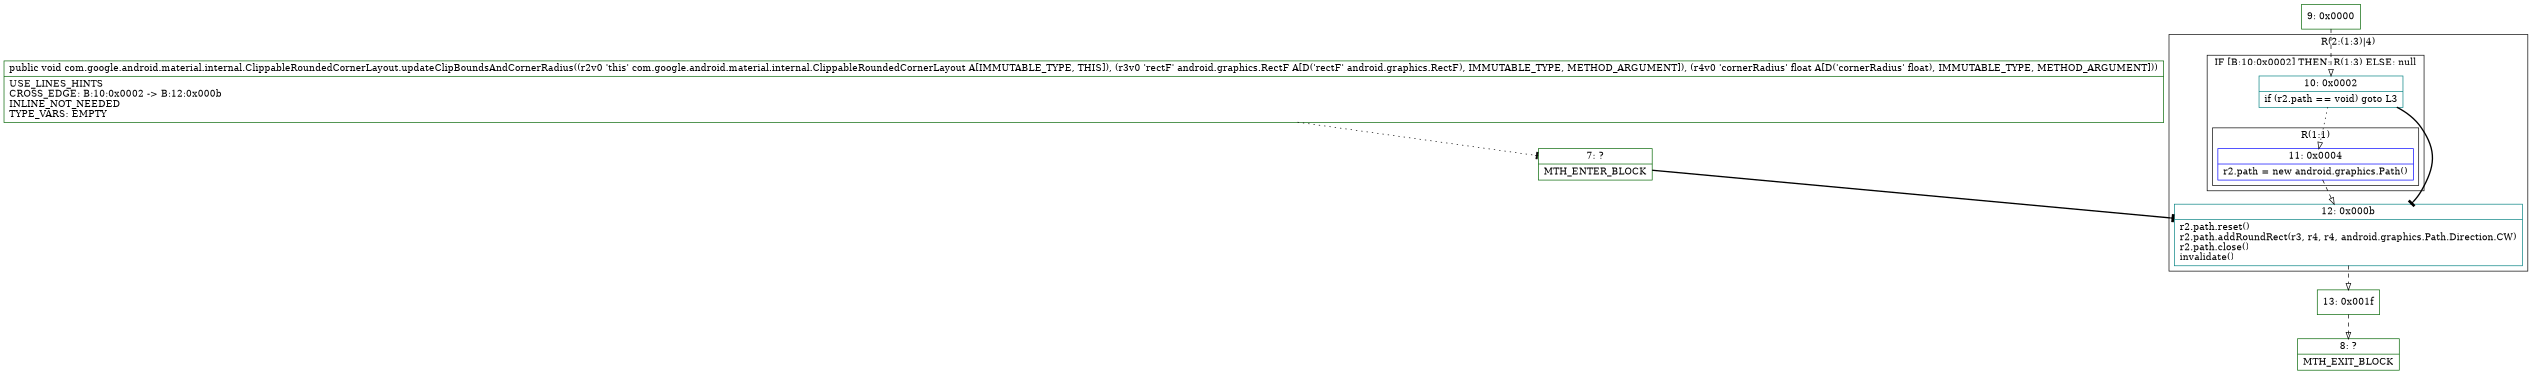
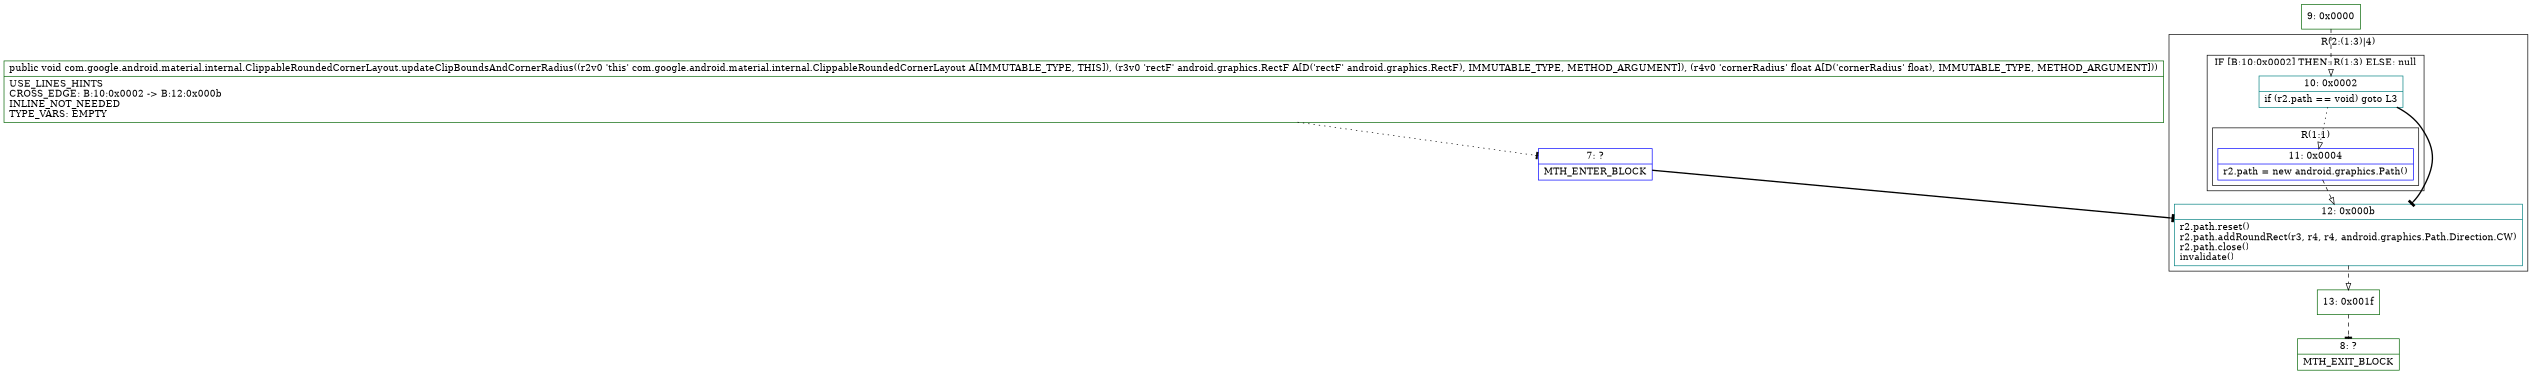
(1595, 164) -> (1595, 164)
(2348, 325) -> (2348, 325)
